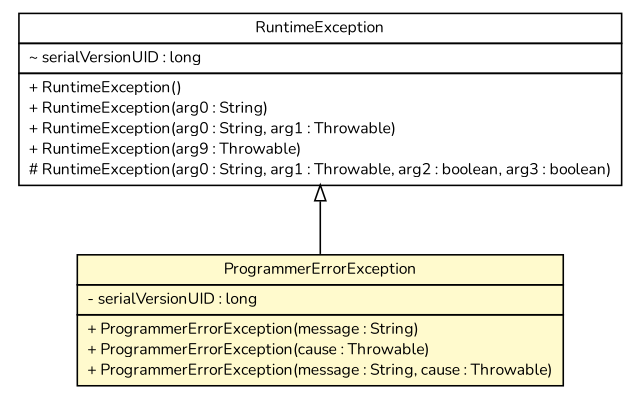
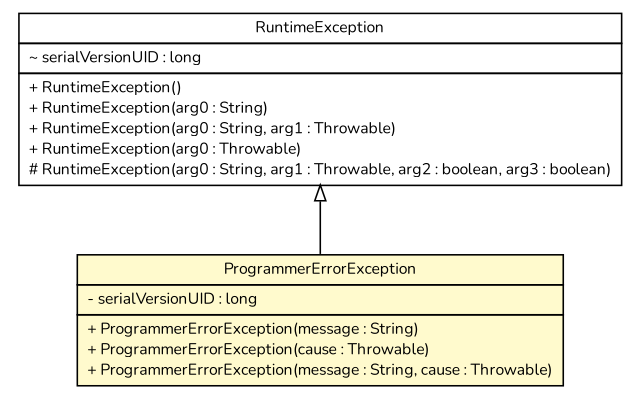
(166, 149) -> (166, 149)
